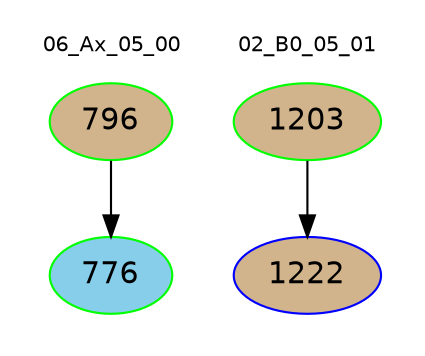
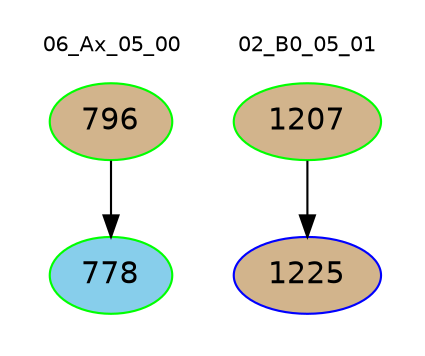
(307, 122) -> (307, 122)
(111, 275) -> (111, 275)
(307, 275) -> (307, 275)
